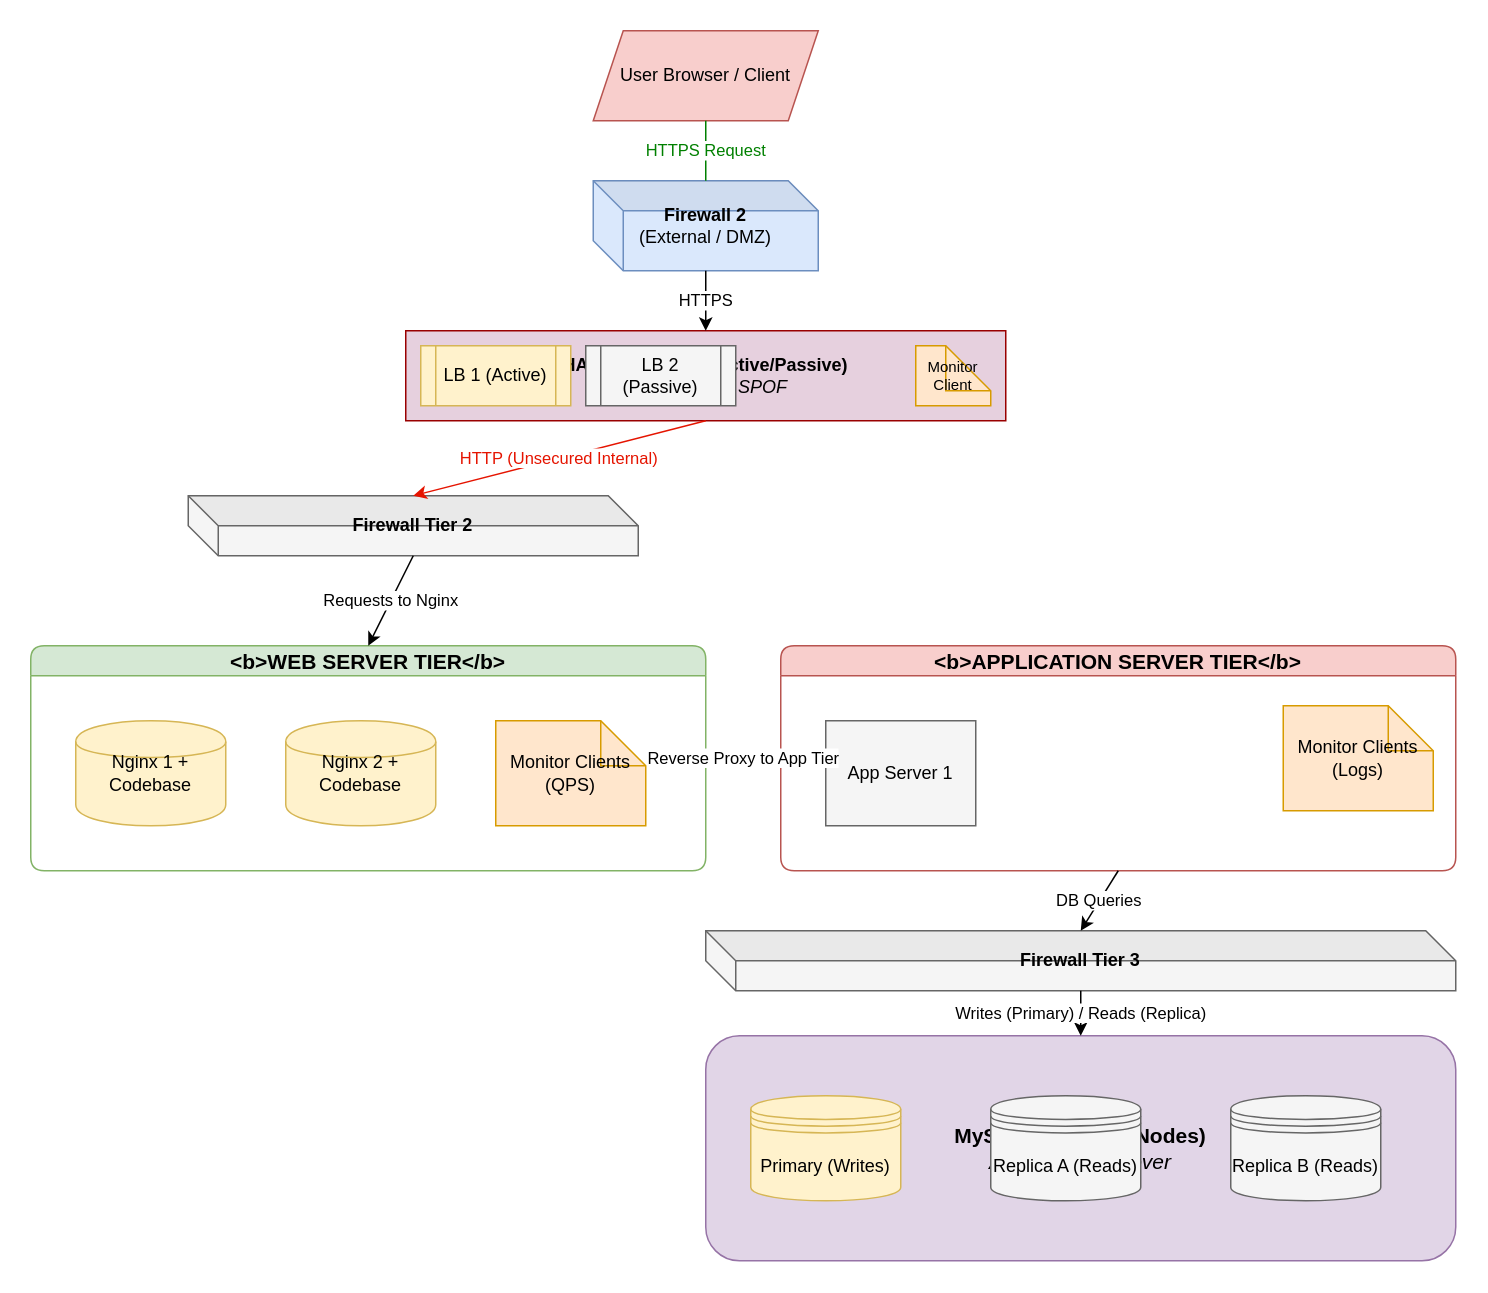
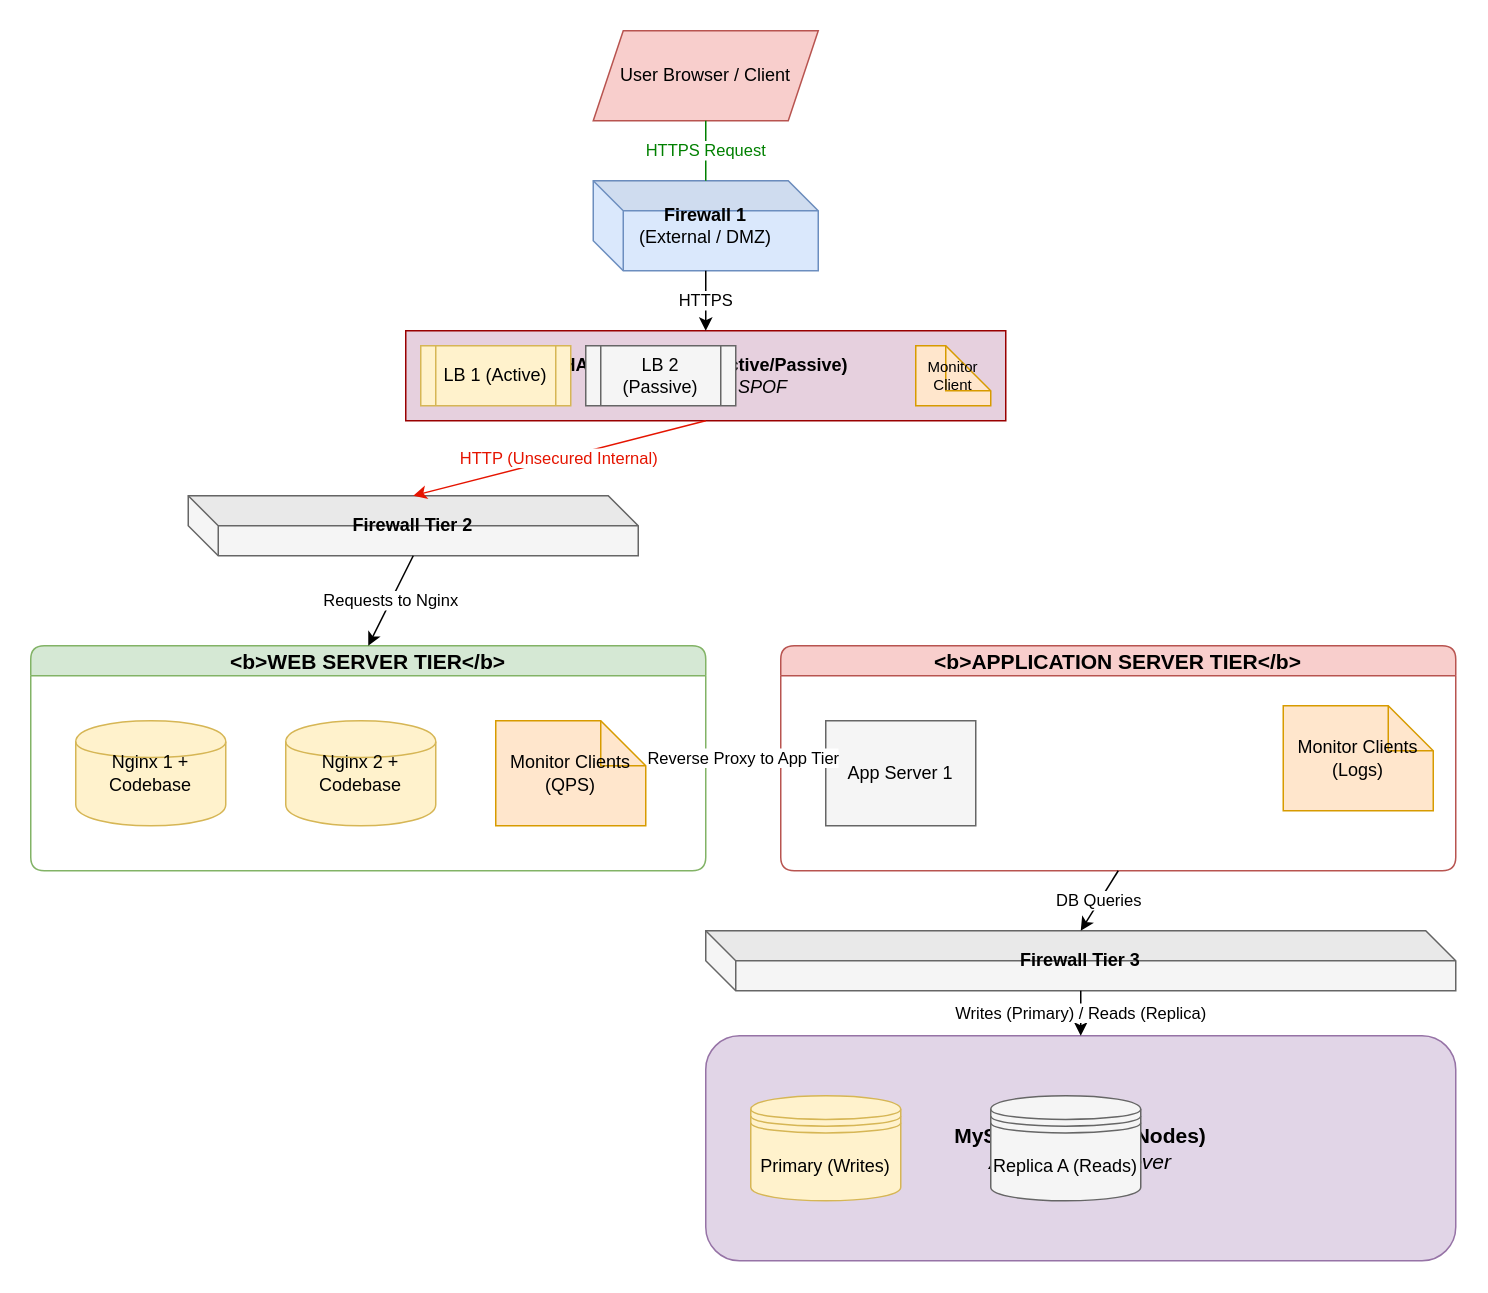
(706, 226) -> (706, 226)
(1306, 1148) -> none
